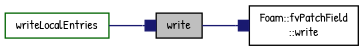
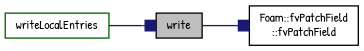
(304, 26) -> (304, 26)
